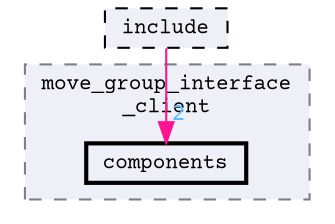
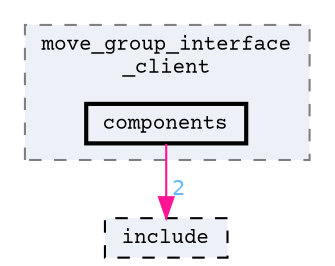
(166, 85) -> (166, 173)
